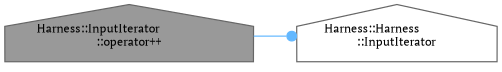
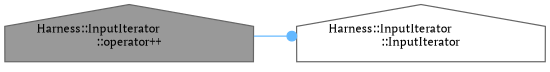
(397, 36) -> (421, 36)
